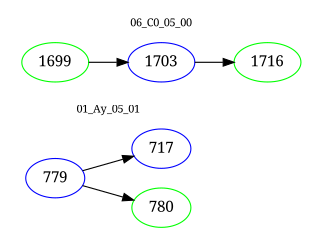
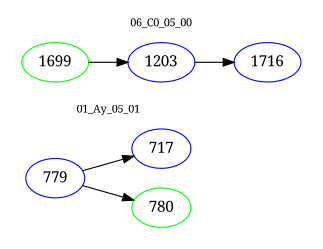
(161, 62) -> (161, 62)
(268, 62) -> (268, 62)
